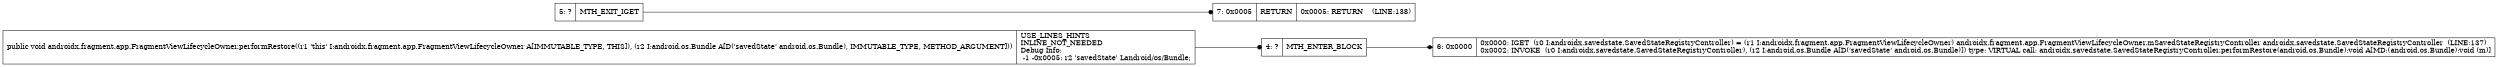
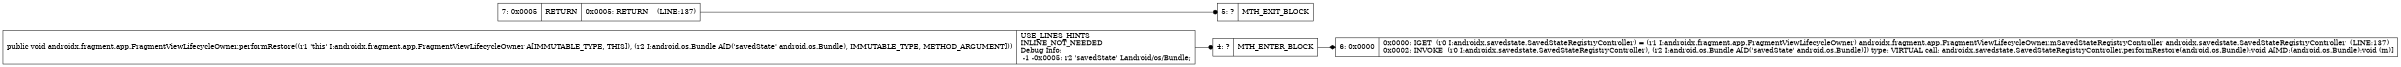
(609, 12) -> (1276, 12)
(926, 12) -> (957, 12)
(1356, 12) -> (641, 12)
